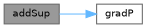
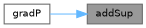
(73, 14) -> (63, 14)
